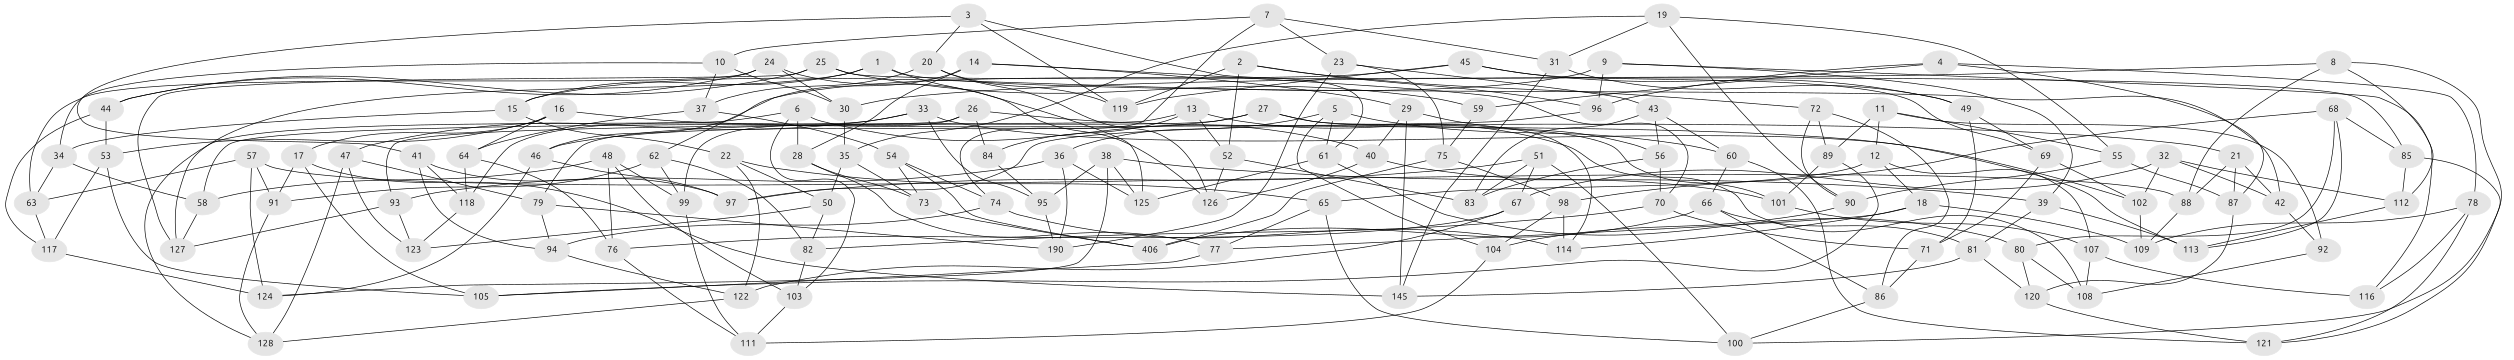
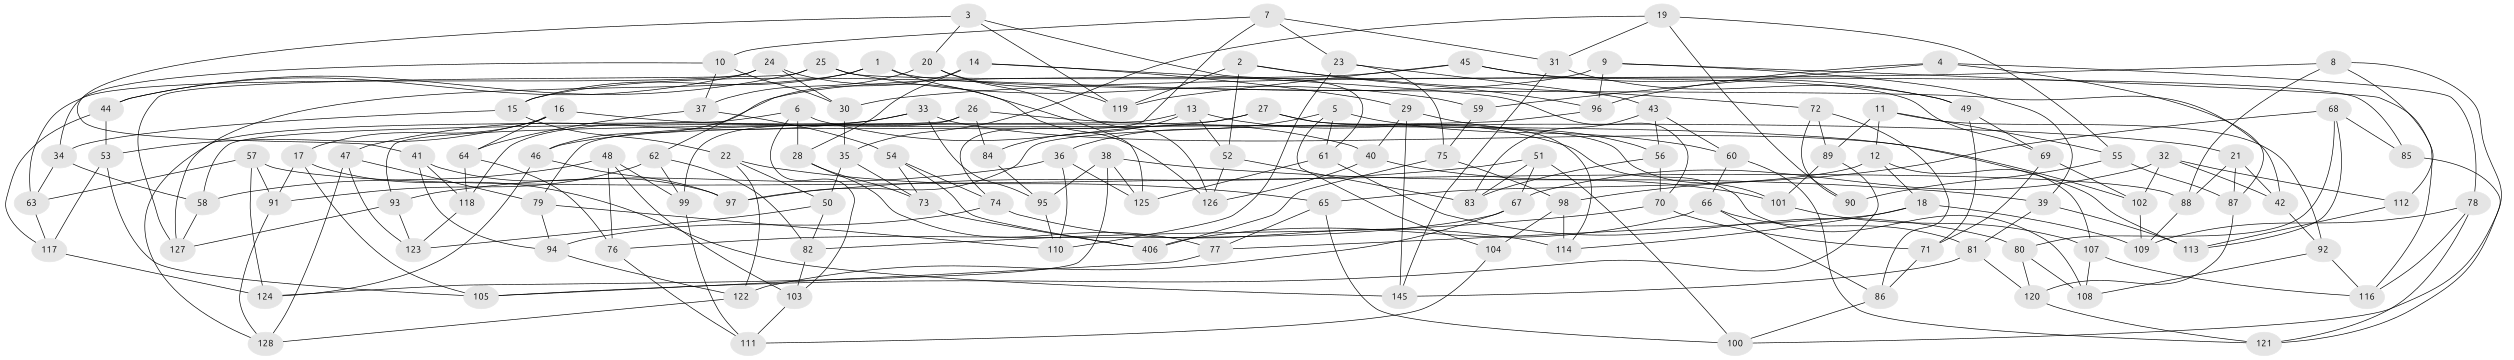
(2404, 180) -> none
(1672, 227) -> none
(1056, 250) -> (1056, 250)
none -> (2345, 274)
